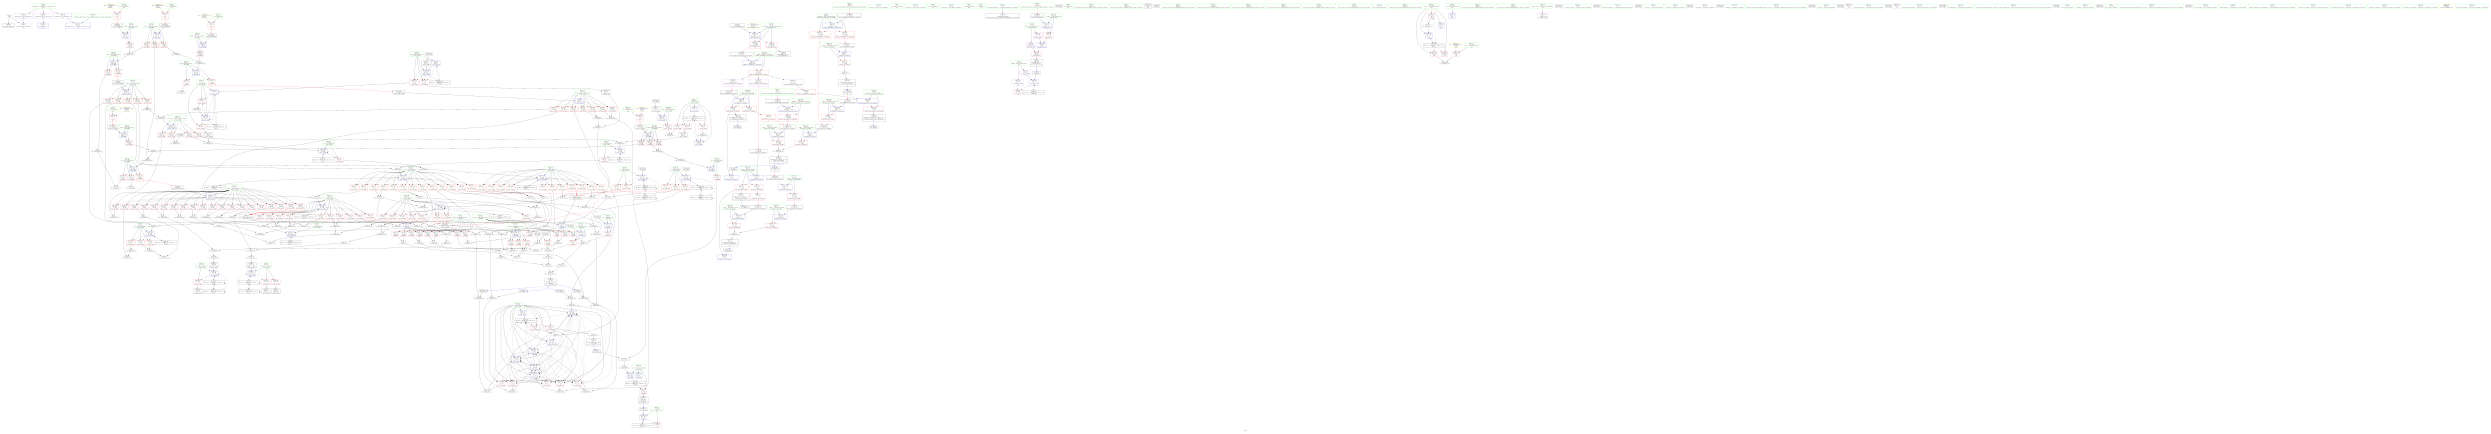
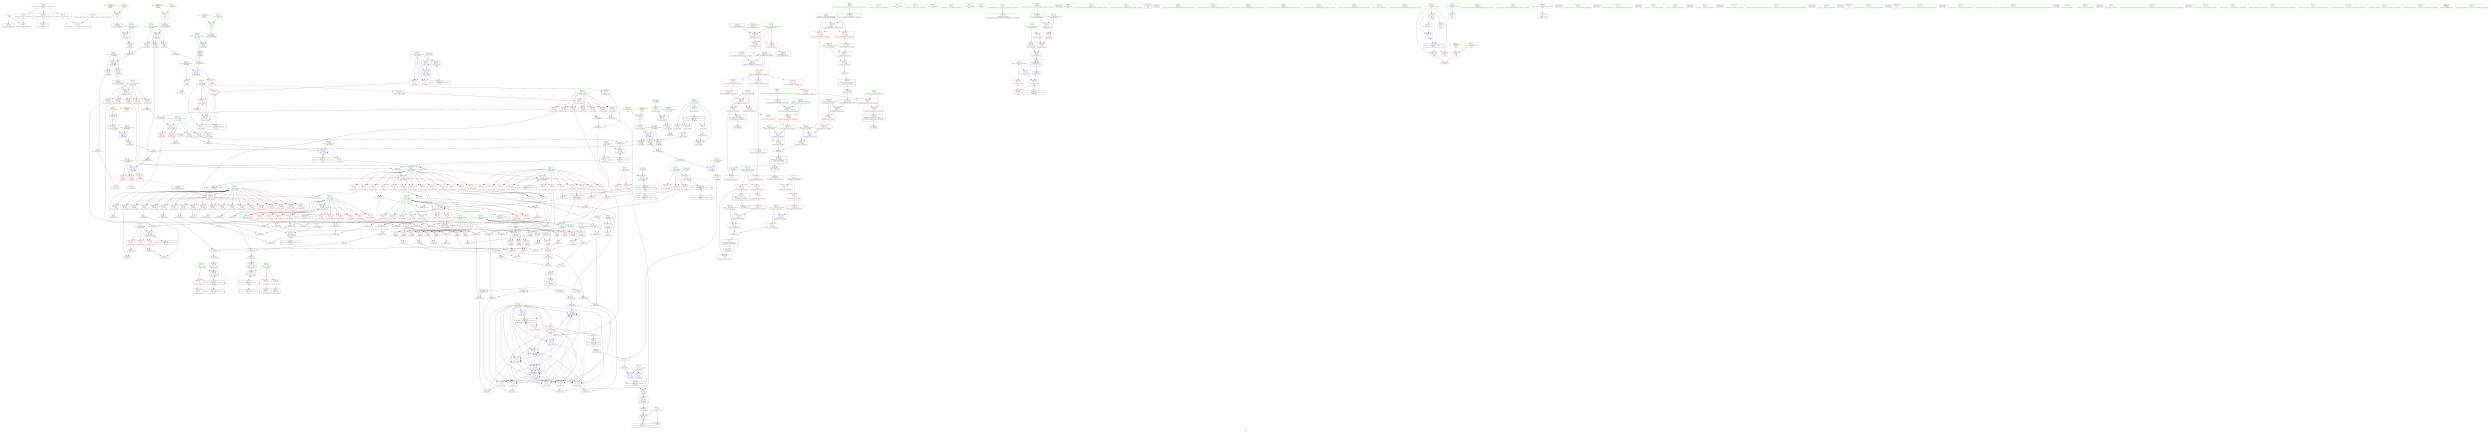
none -> (516, 217)
